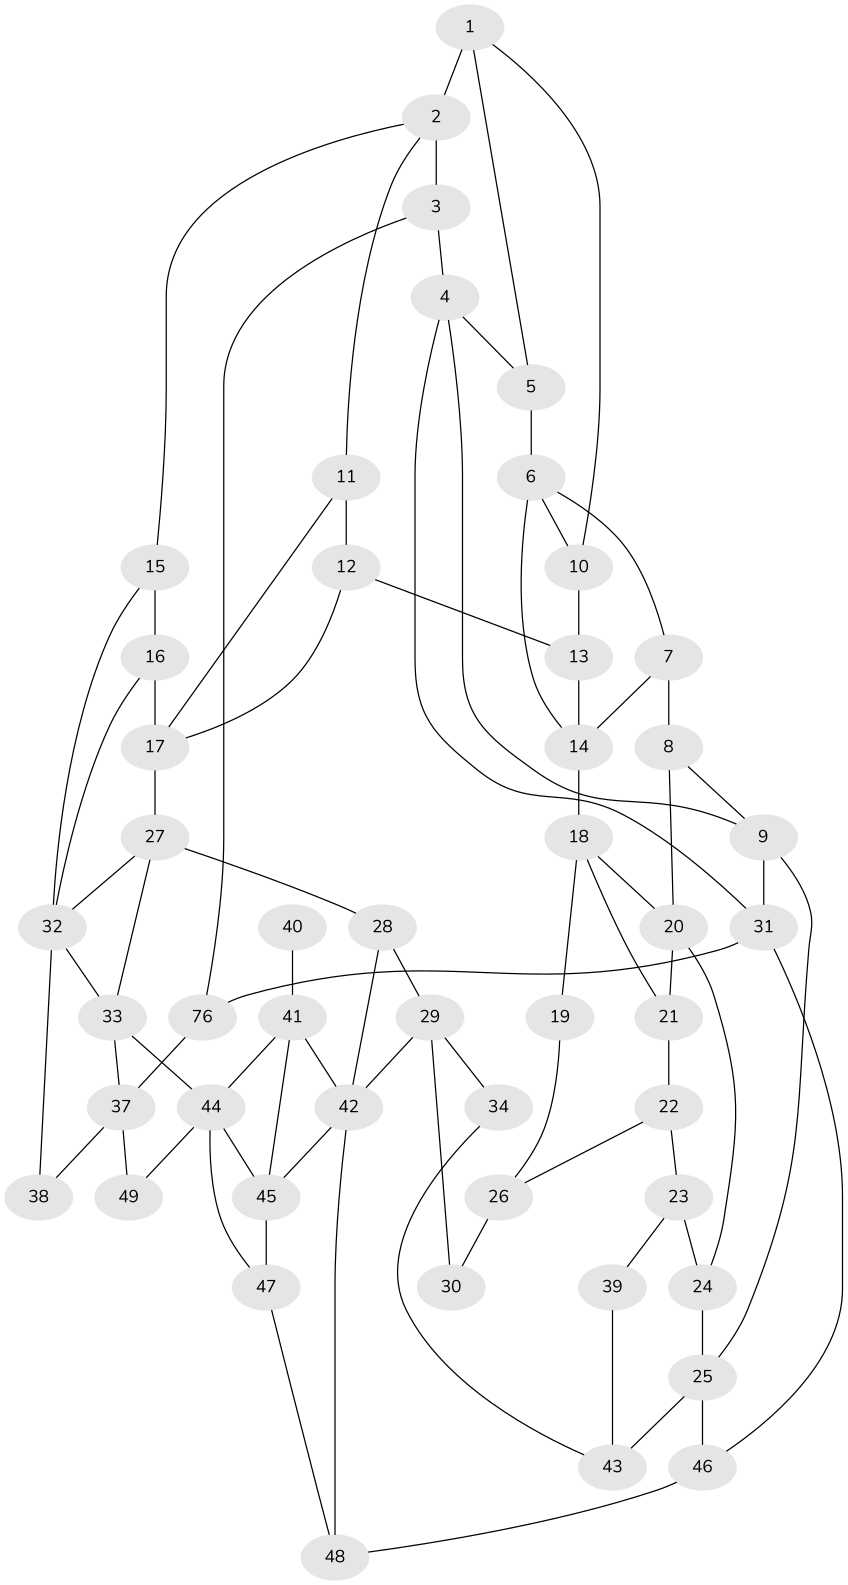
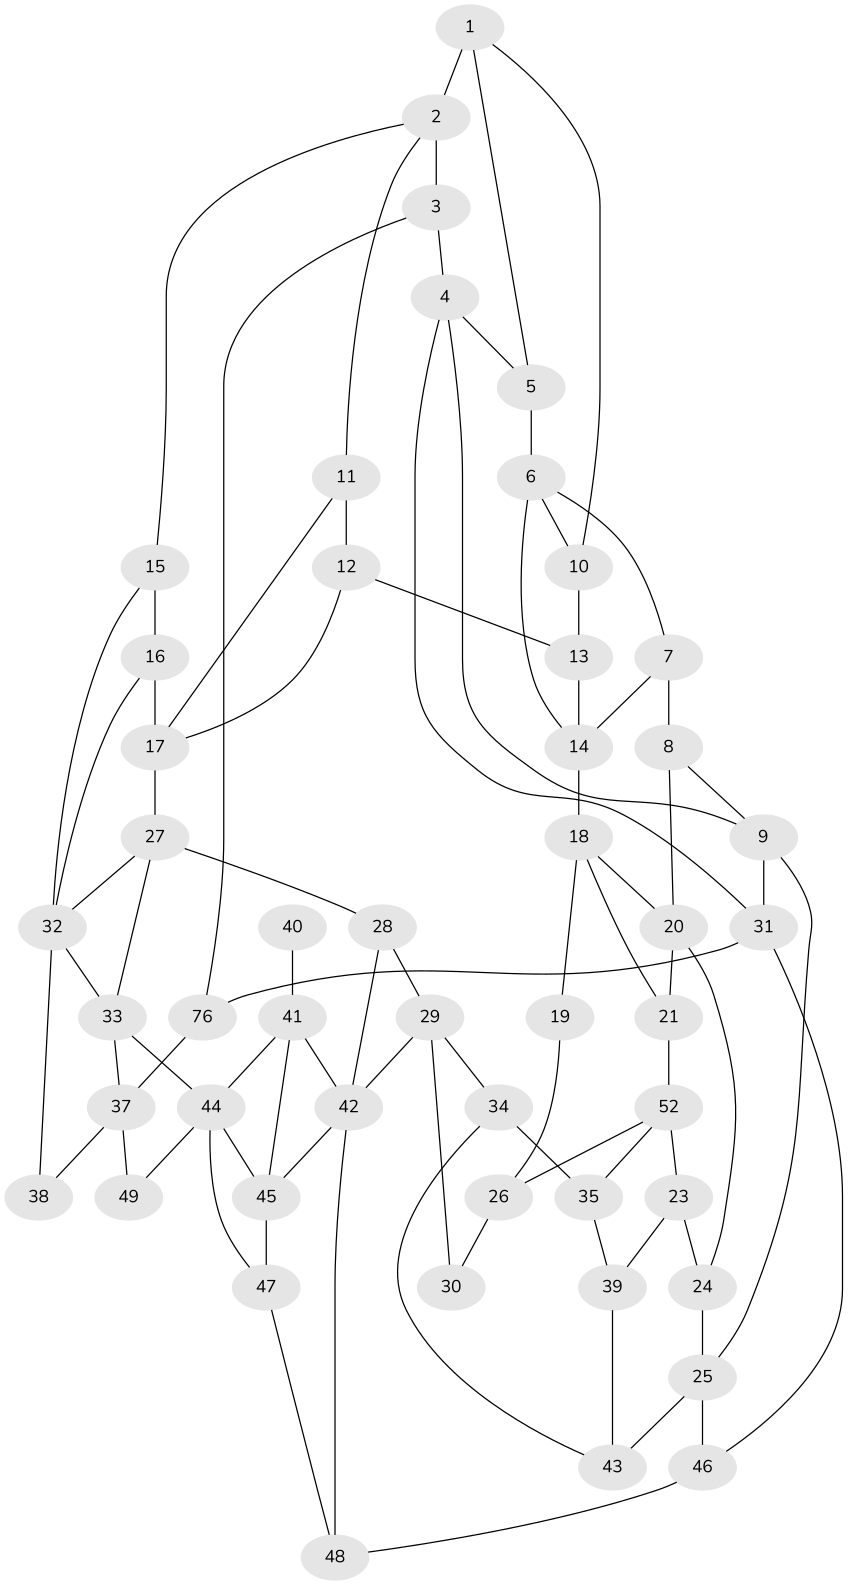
(669, 1108) -> (669, 1108)
none -> (589, 1198)
